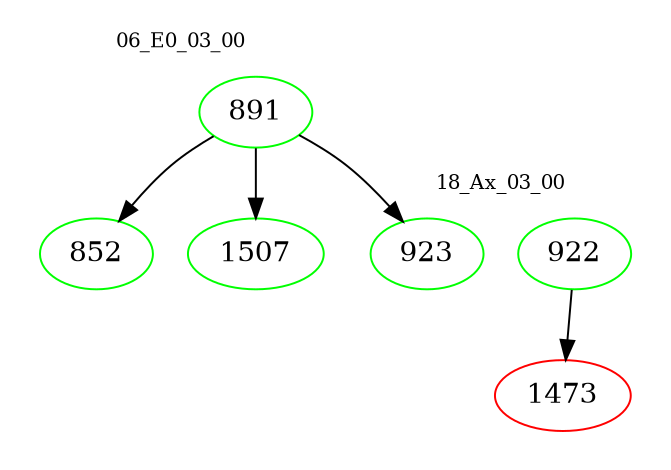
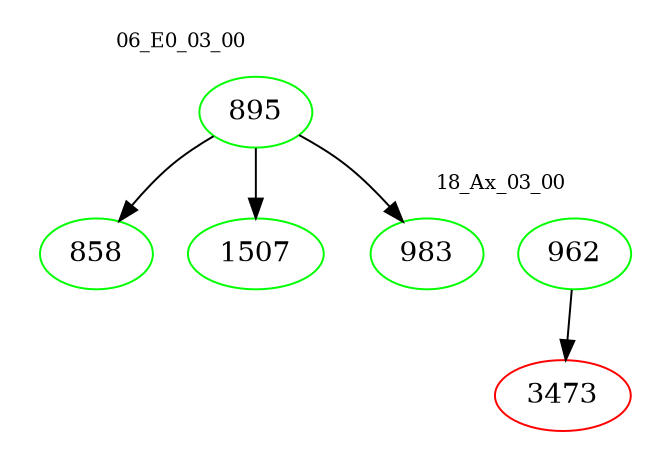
(256, 112) -> (256, 112)
(96, 254) -> (96, 254)
(427, 254) -> (427, 254)
(575, 254) -> (575, 254)
(563, 396) -> (563, 396)
